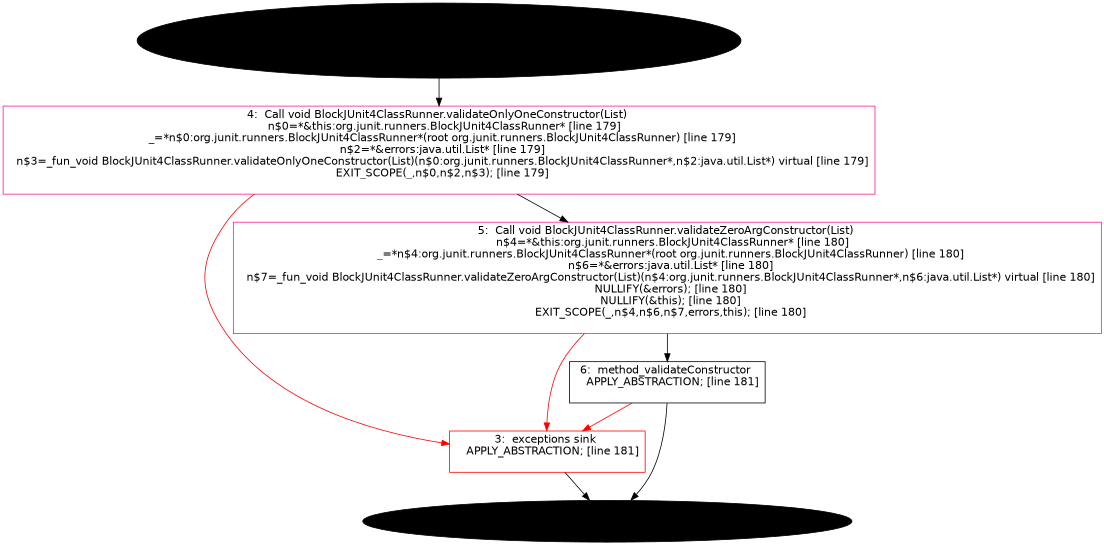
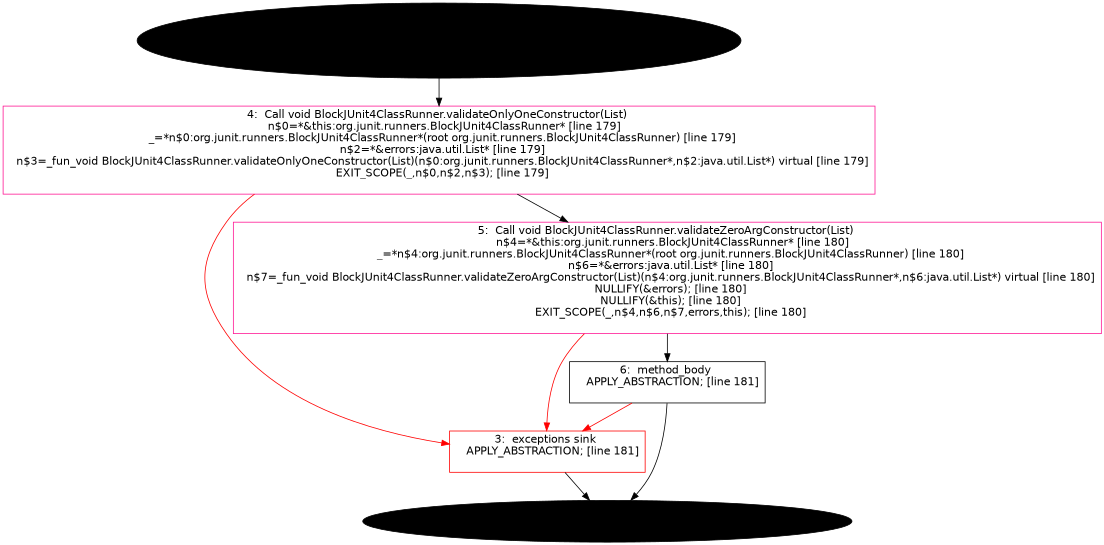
(667, 382) -> (667, 382)
